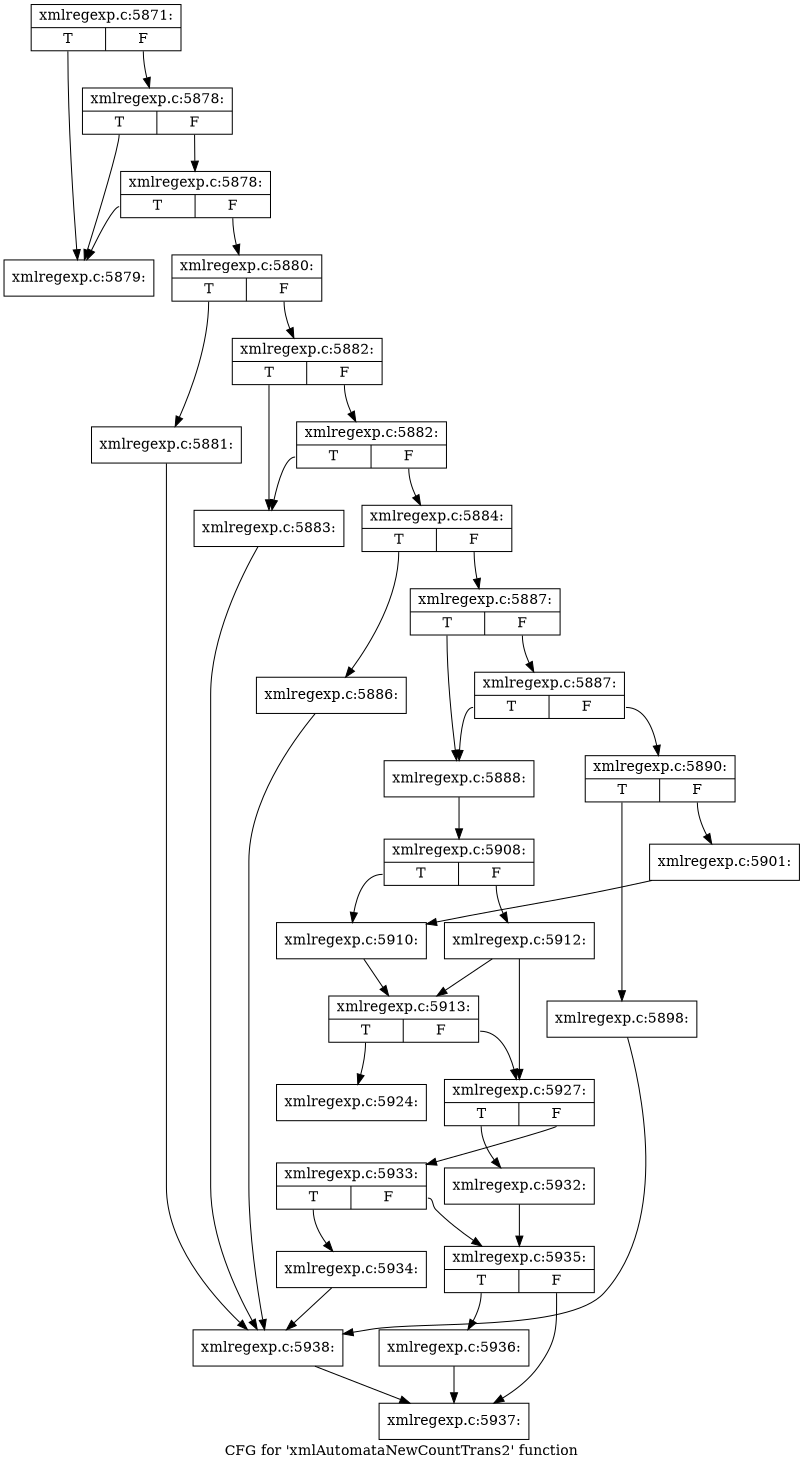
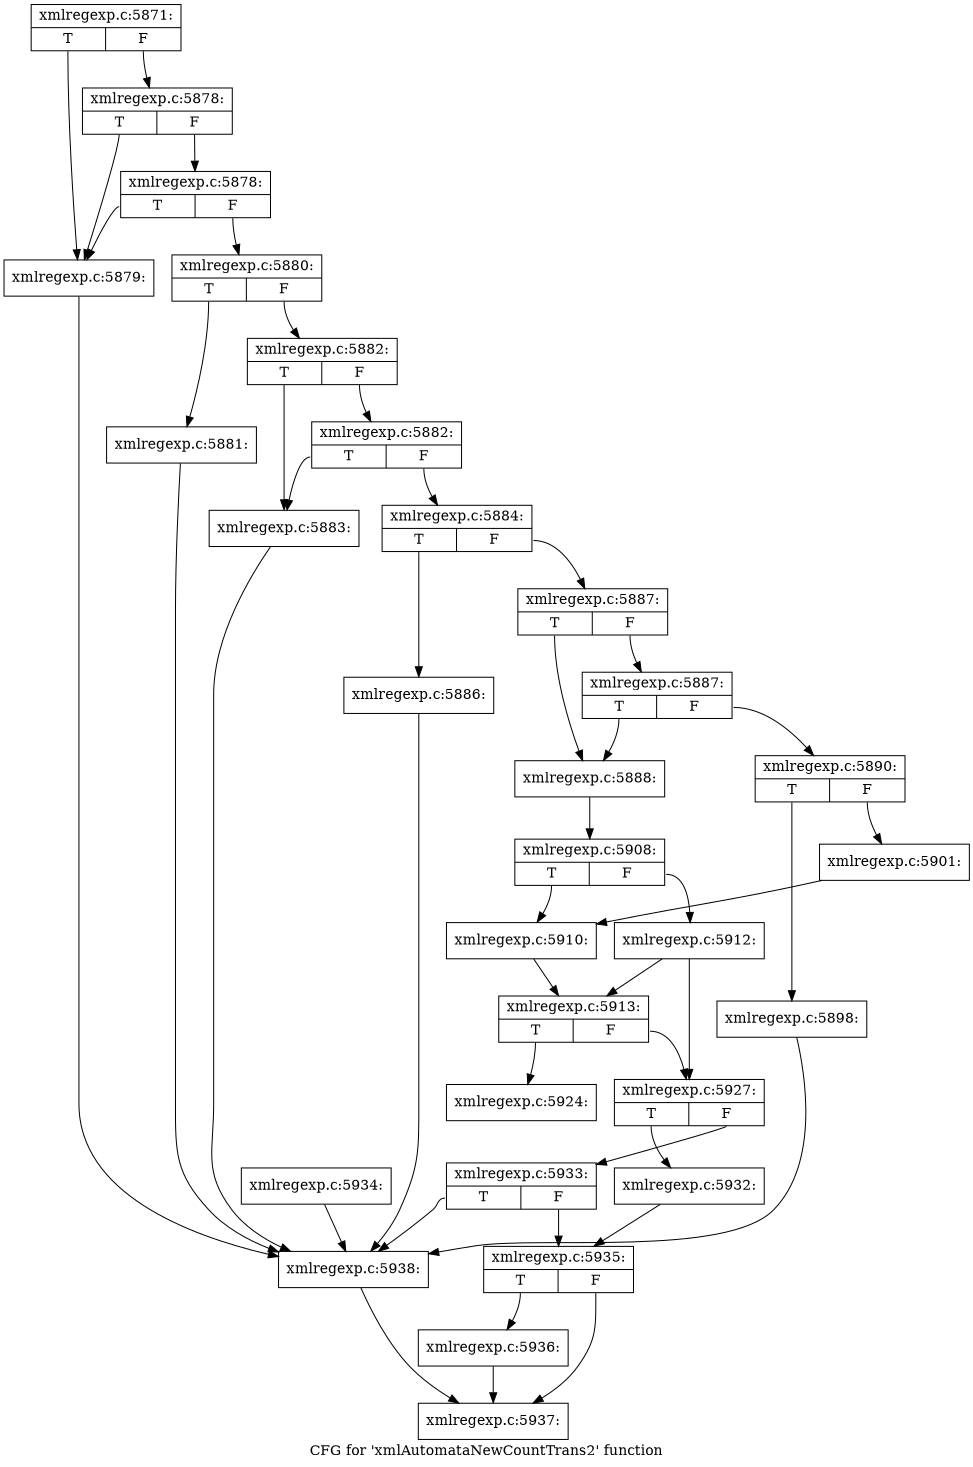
none -> (79, 830)
(317, 1227) -> (417, 1223)
